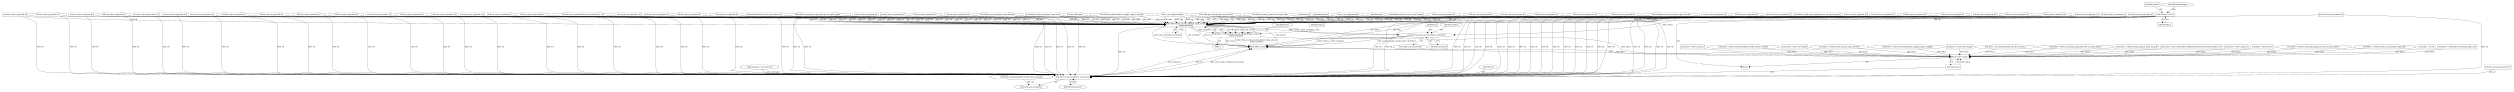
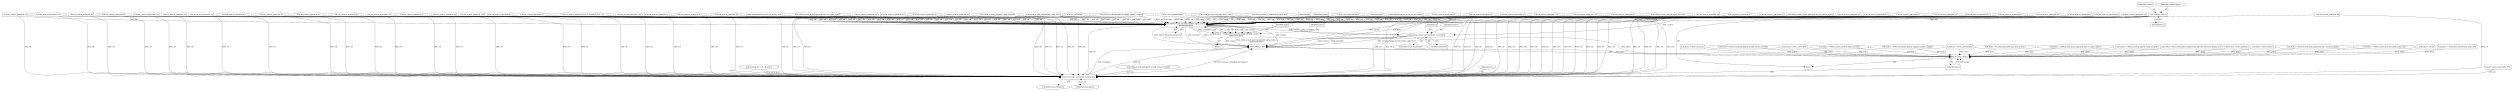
(1671, 15) -> (1668, 15)
(1026, 82) -> (1118, 72)
